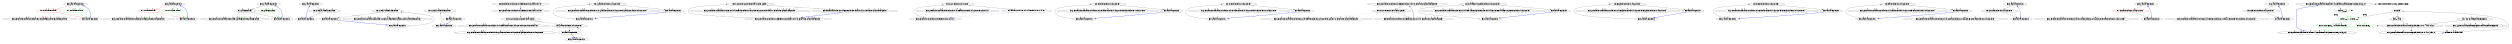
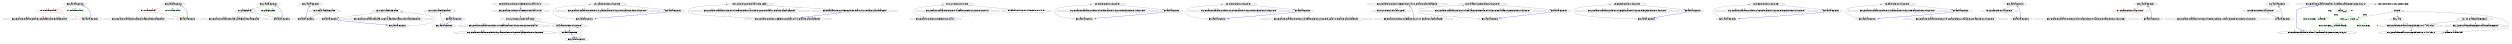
none -> (2315, 19)
